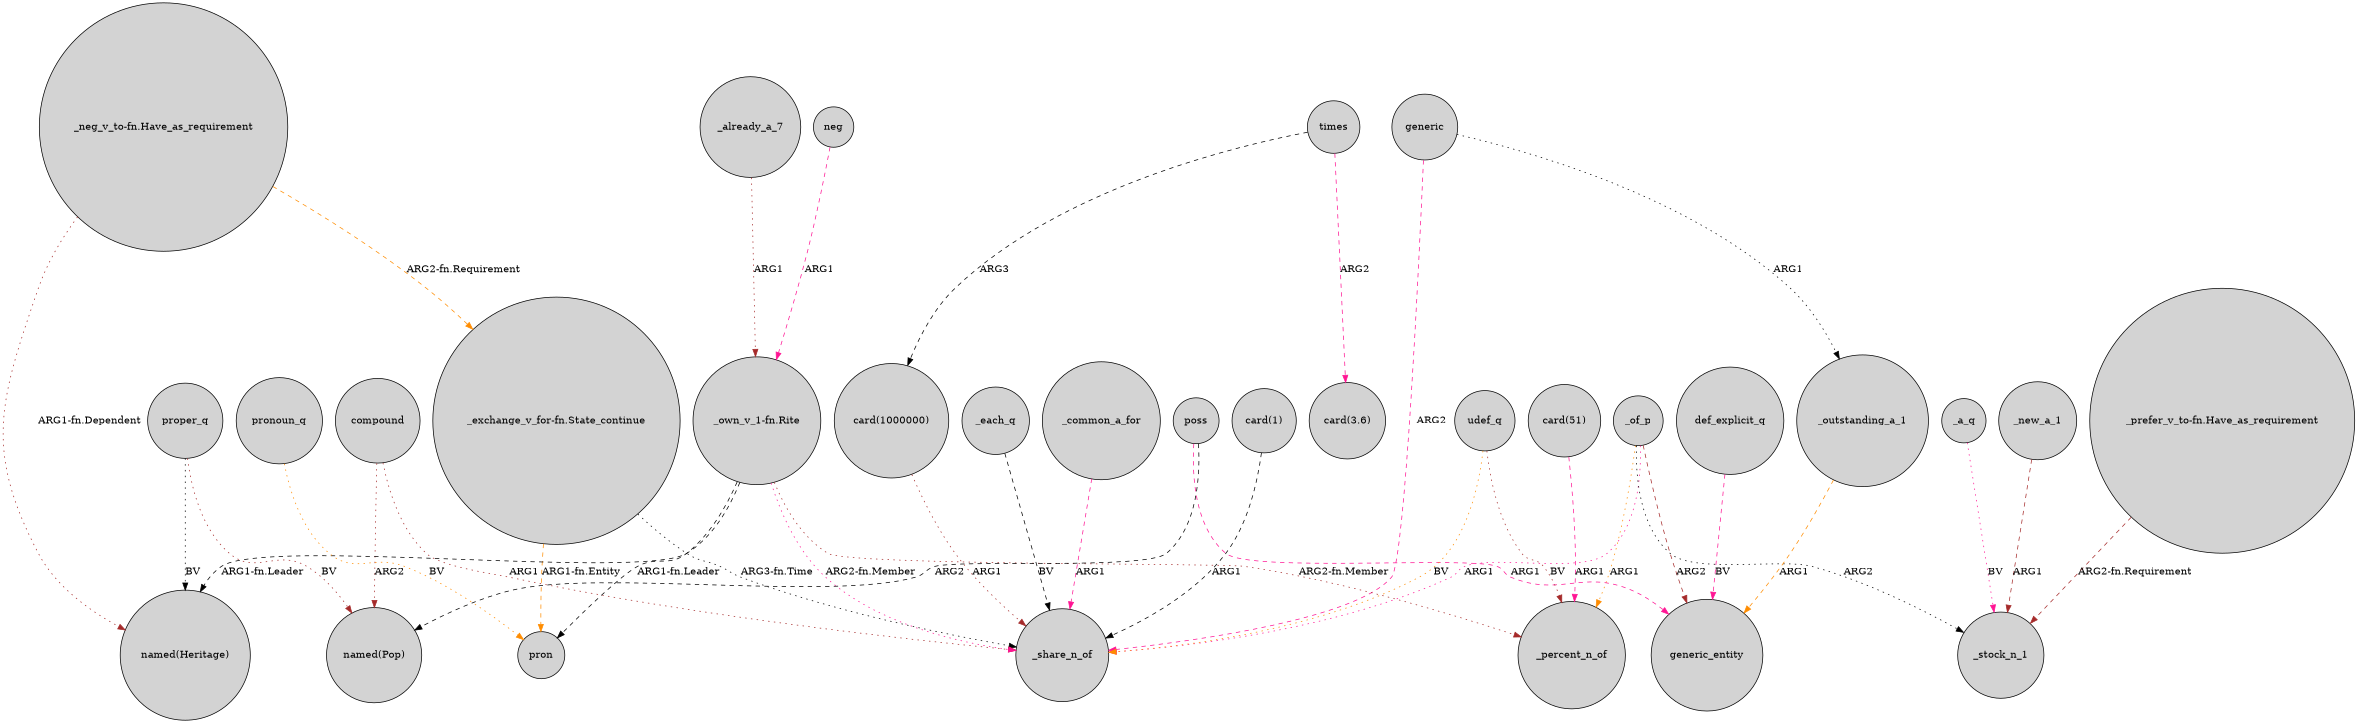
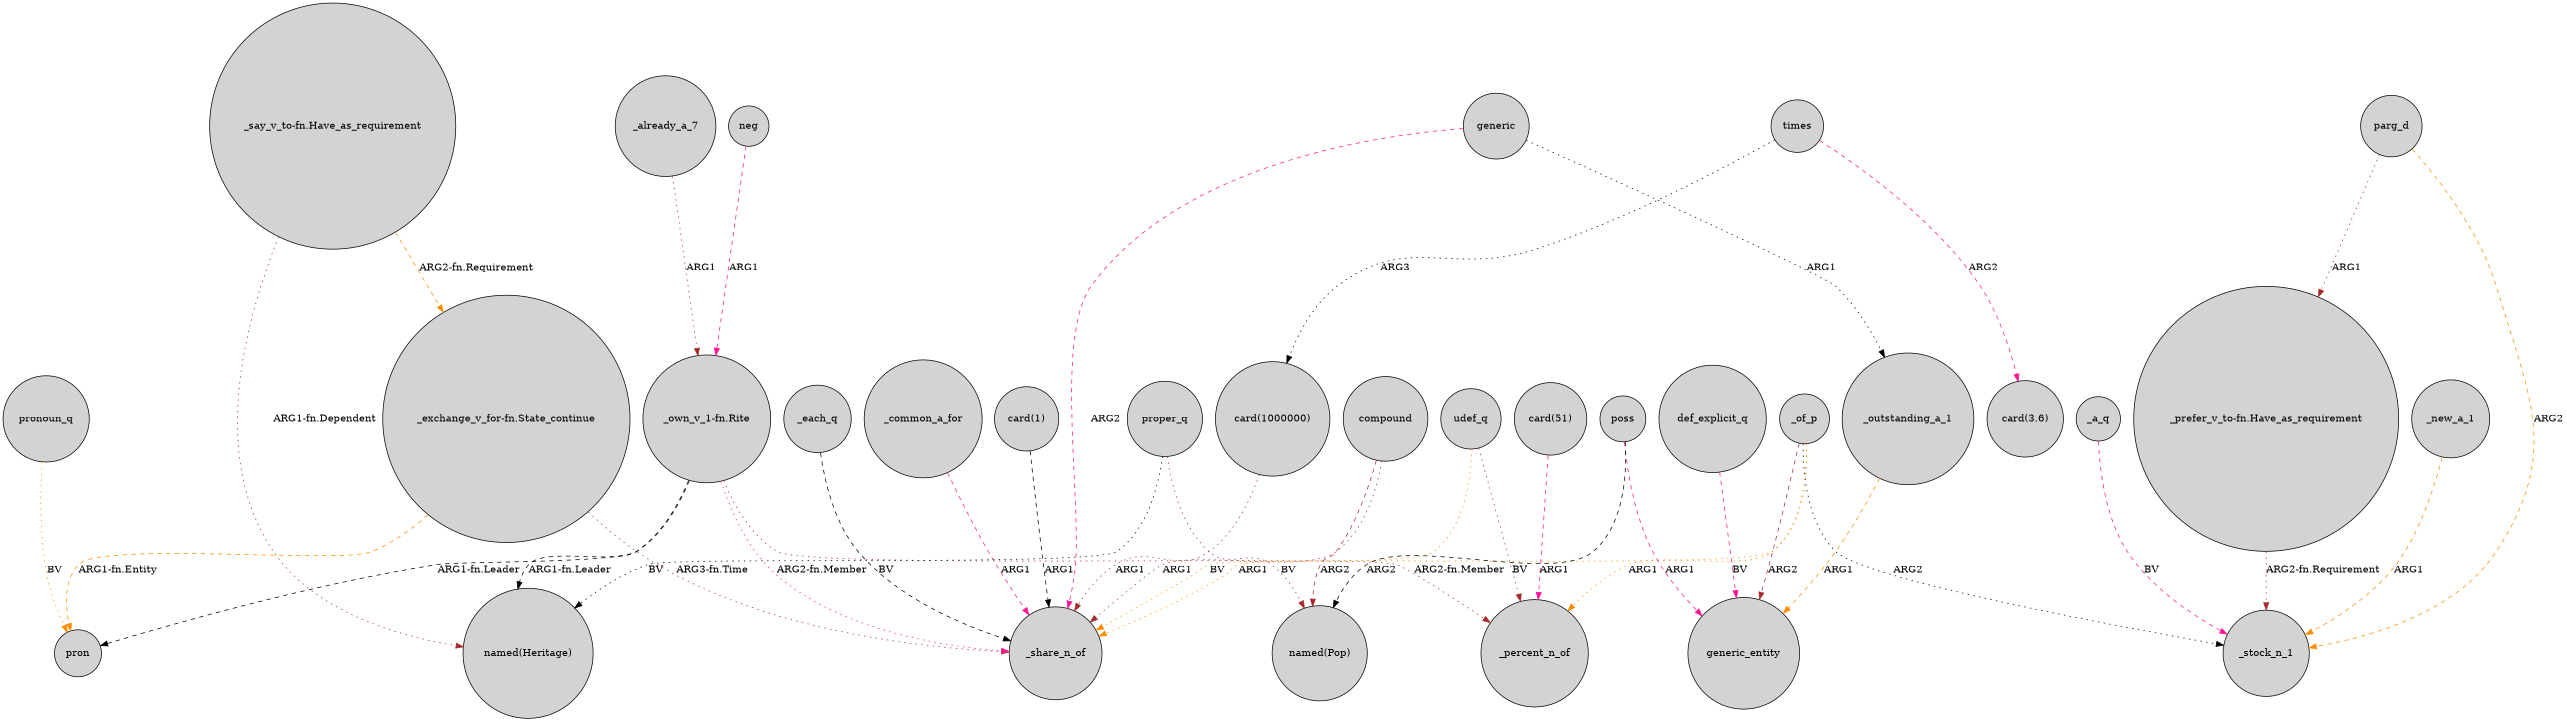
none -> (2391, 126)
(164, 127) -> (333, 126)
(1083, 204) -> (1522, 253)
(1980, 524) -> (2130, 555)
(375, 532) -> (1348, 533)
(2020, 532) -> (2399, 561)
(2083, 568) -> (2266, 577)
(1420, 590) -> (1429, 561)
(814, 601) -> (782, 617)
